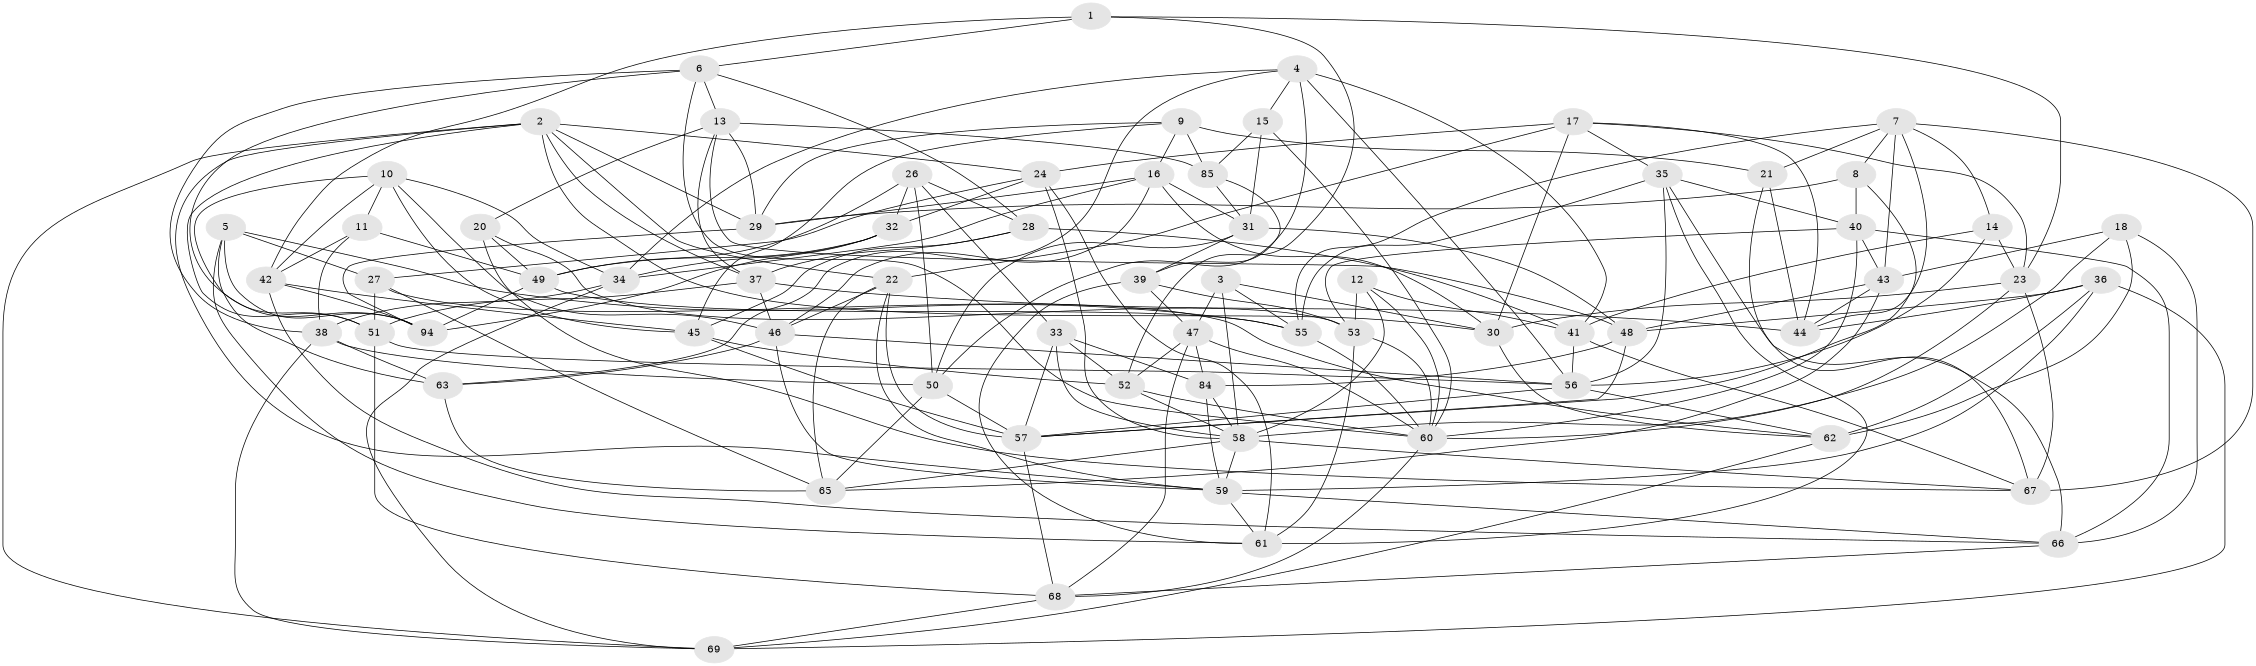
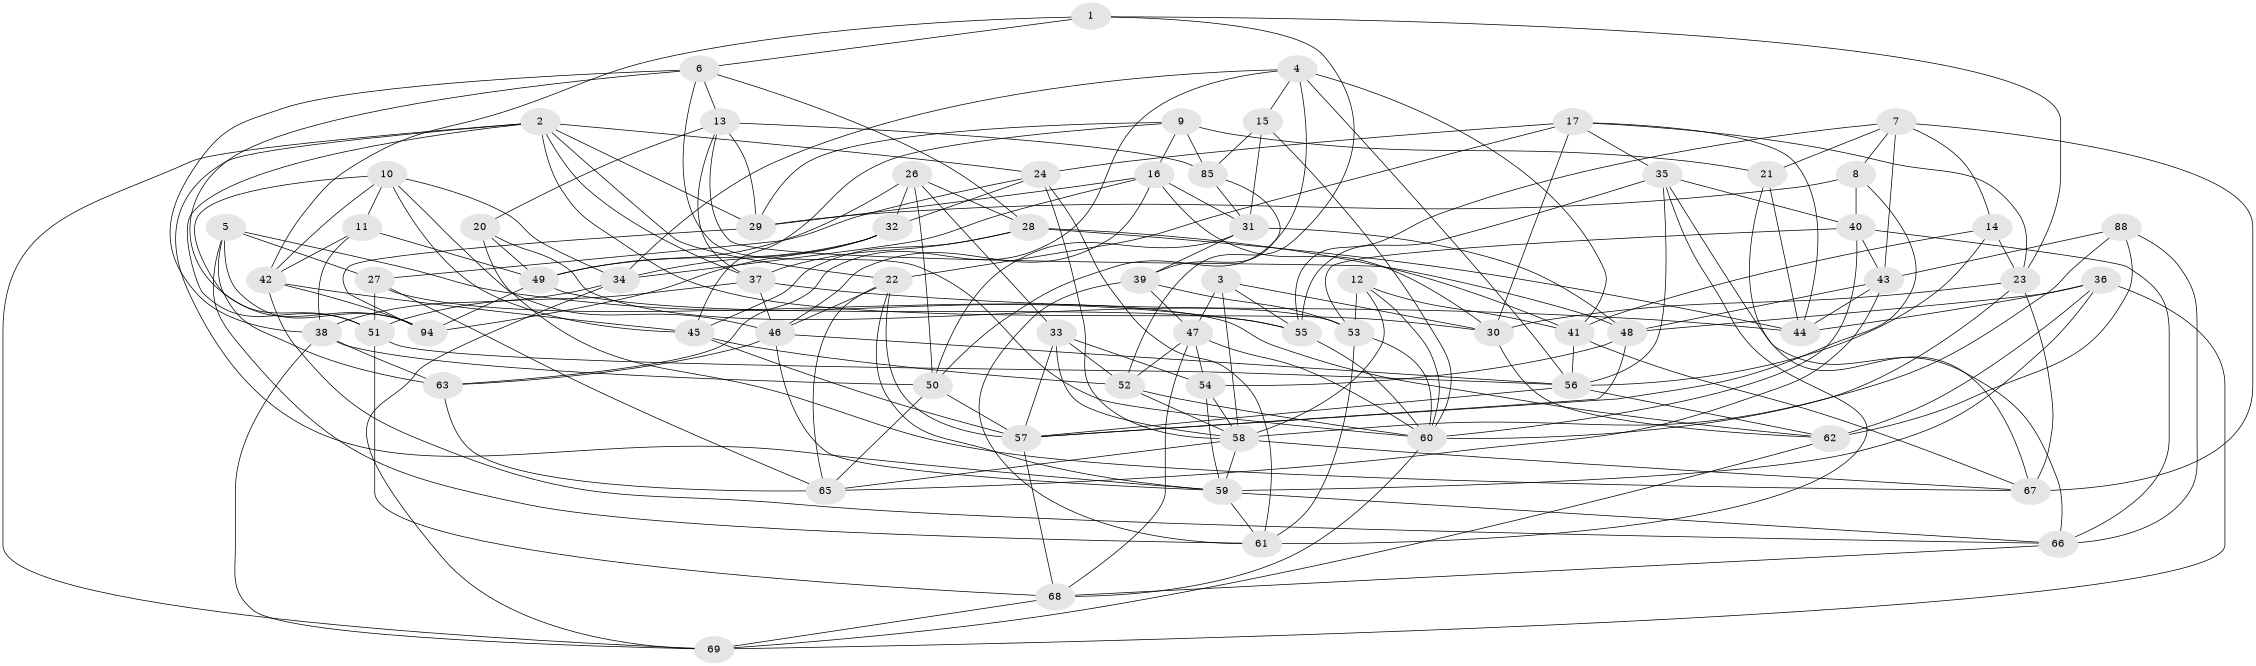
(2122, 227) -> (2122, 227)
(1923, 264) -> (1417, 264)
(1206, 386) -> (1206, 386)
